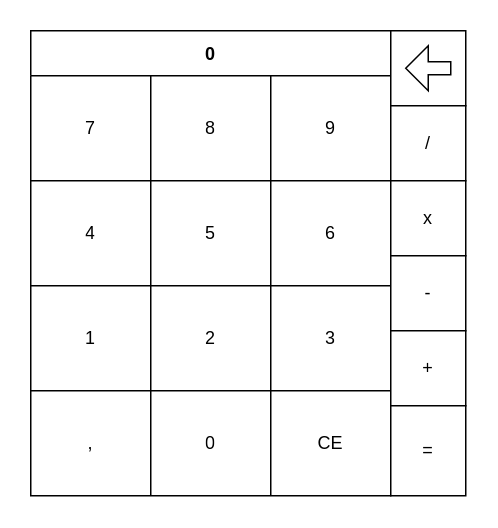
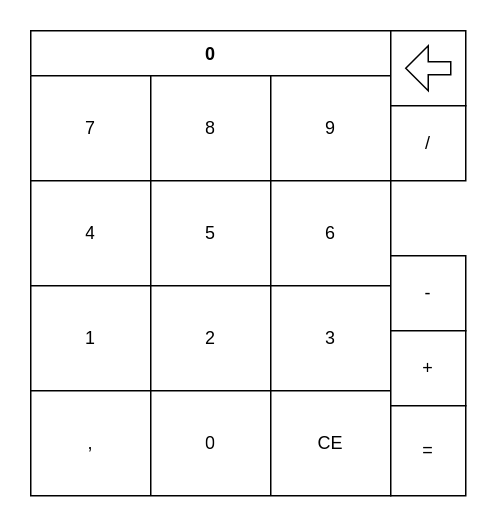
(428, 218) -> none
